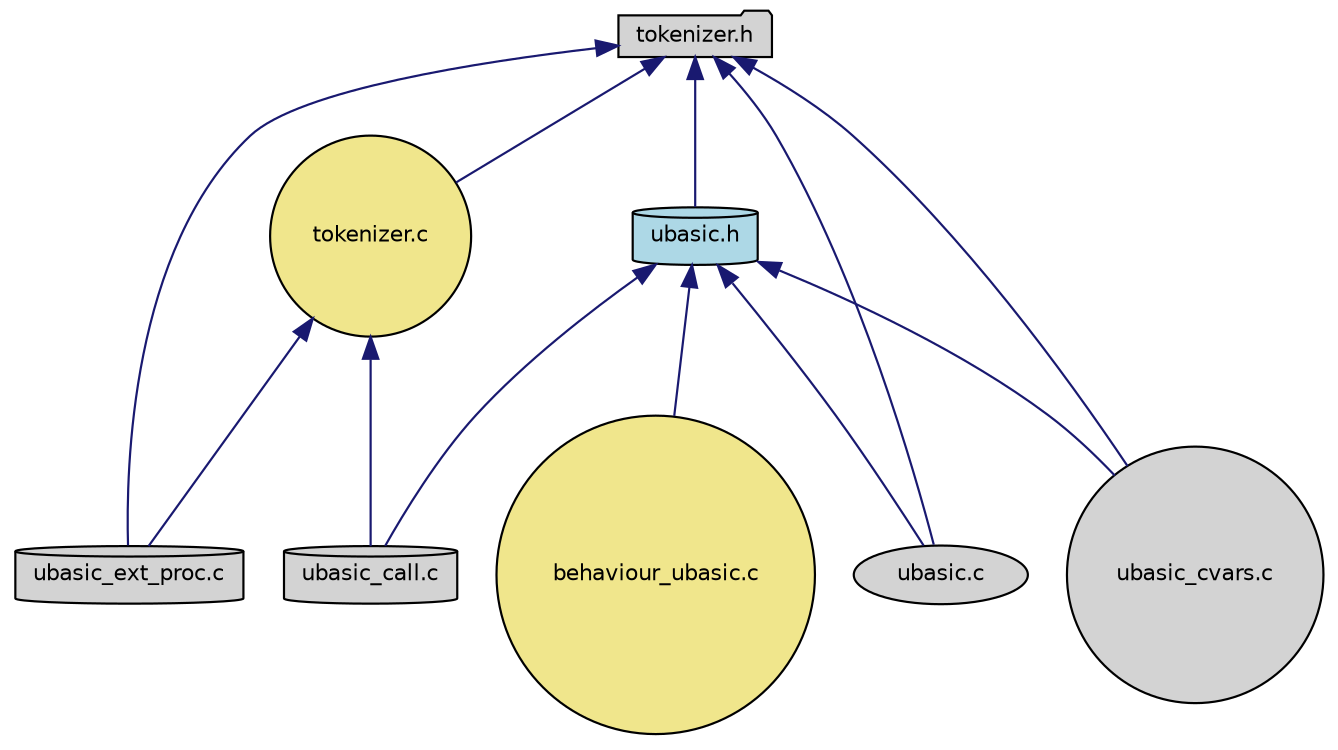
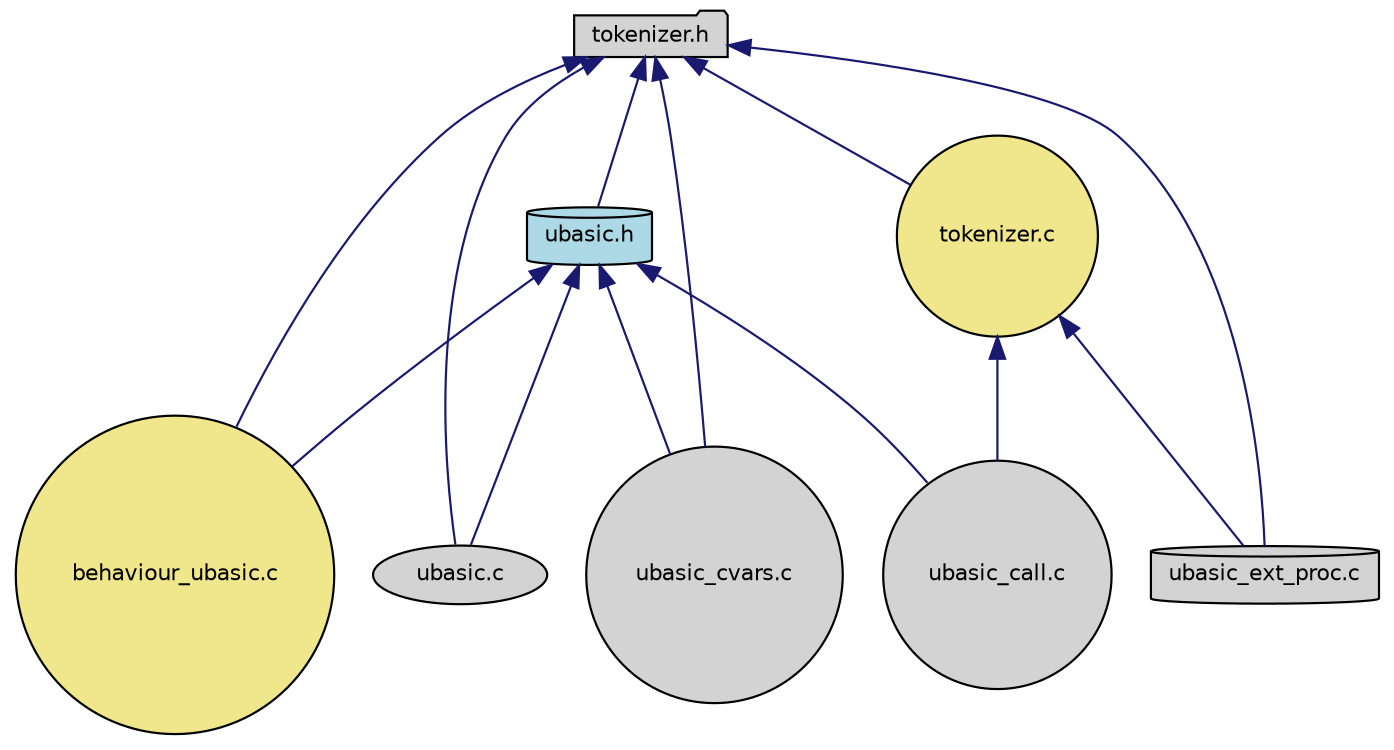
none -> (368, 214)
(371, 575) -> (997, 575)
